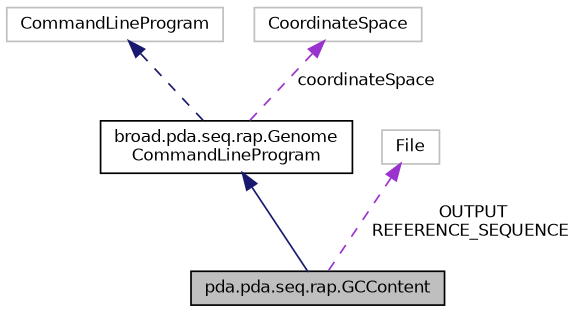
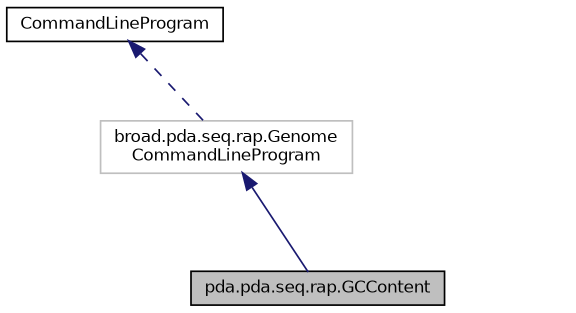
(115, 25) -> (115, 25)
(338, 25) -> none
(226, 147) -> (226, 147)
(411, 147) -> none
